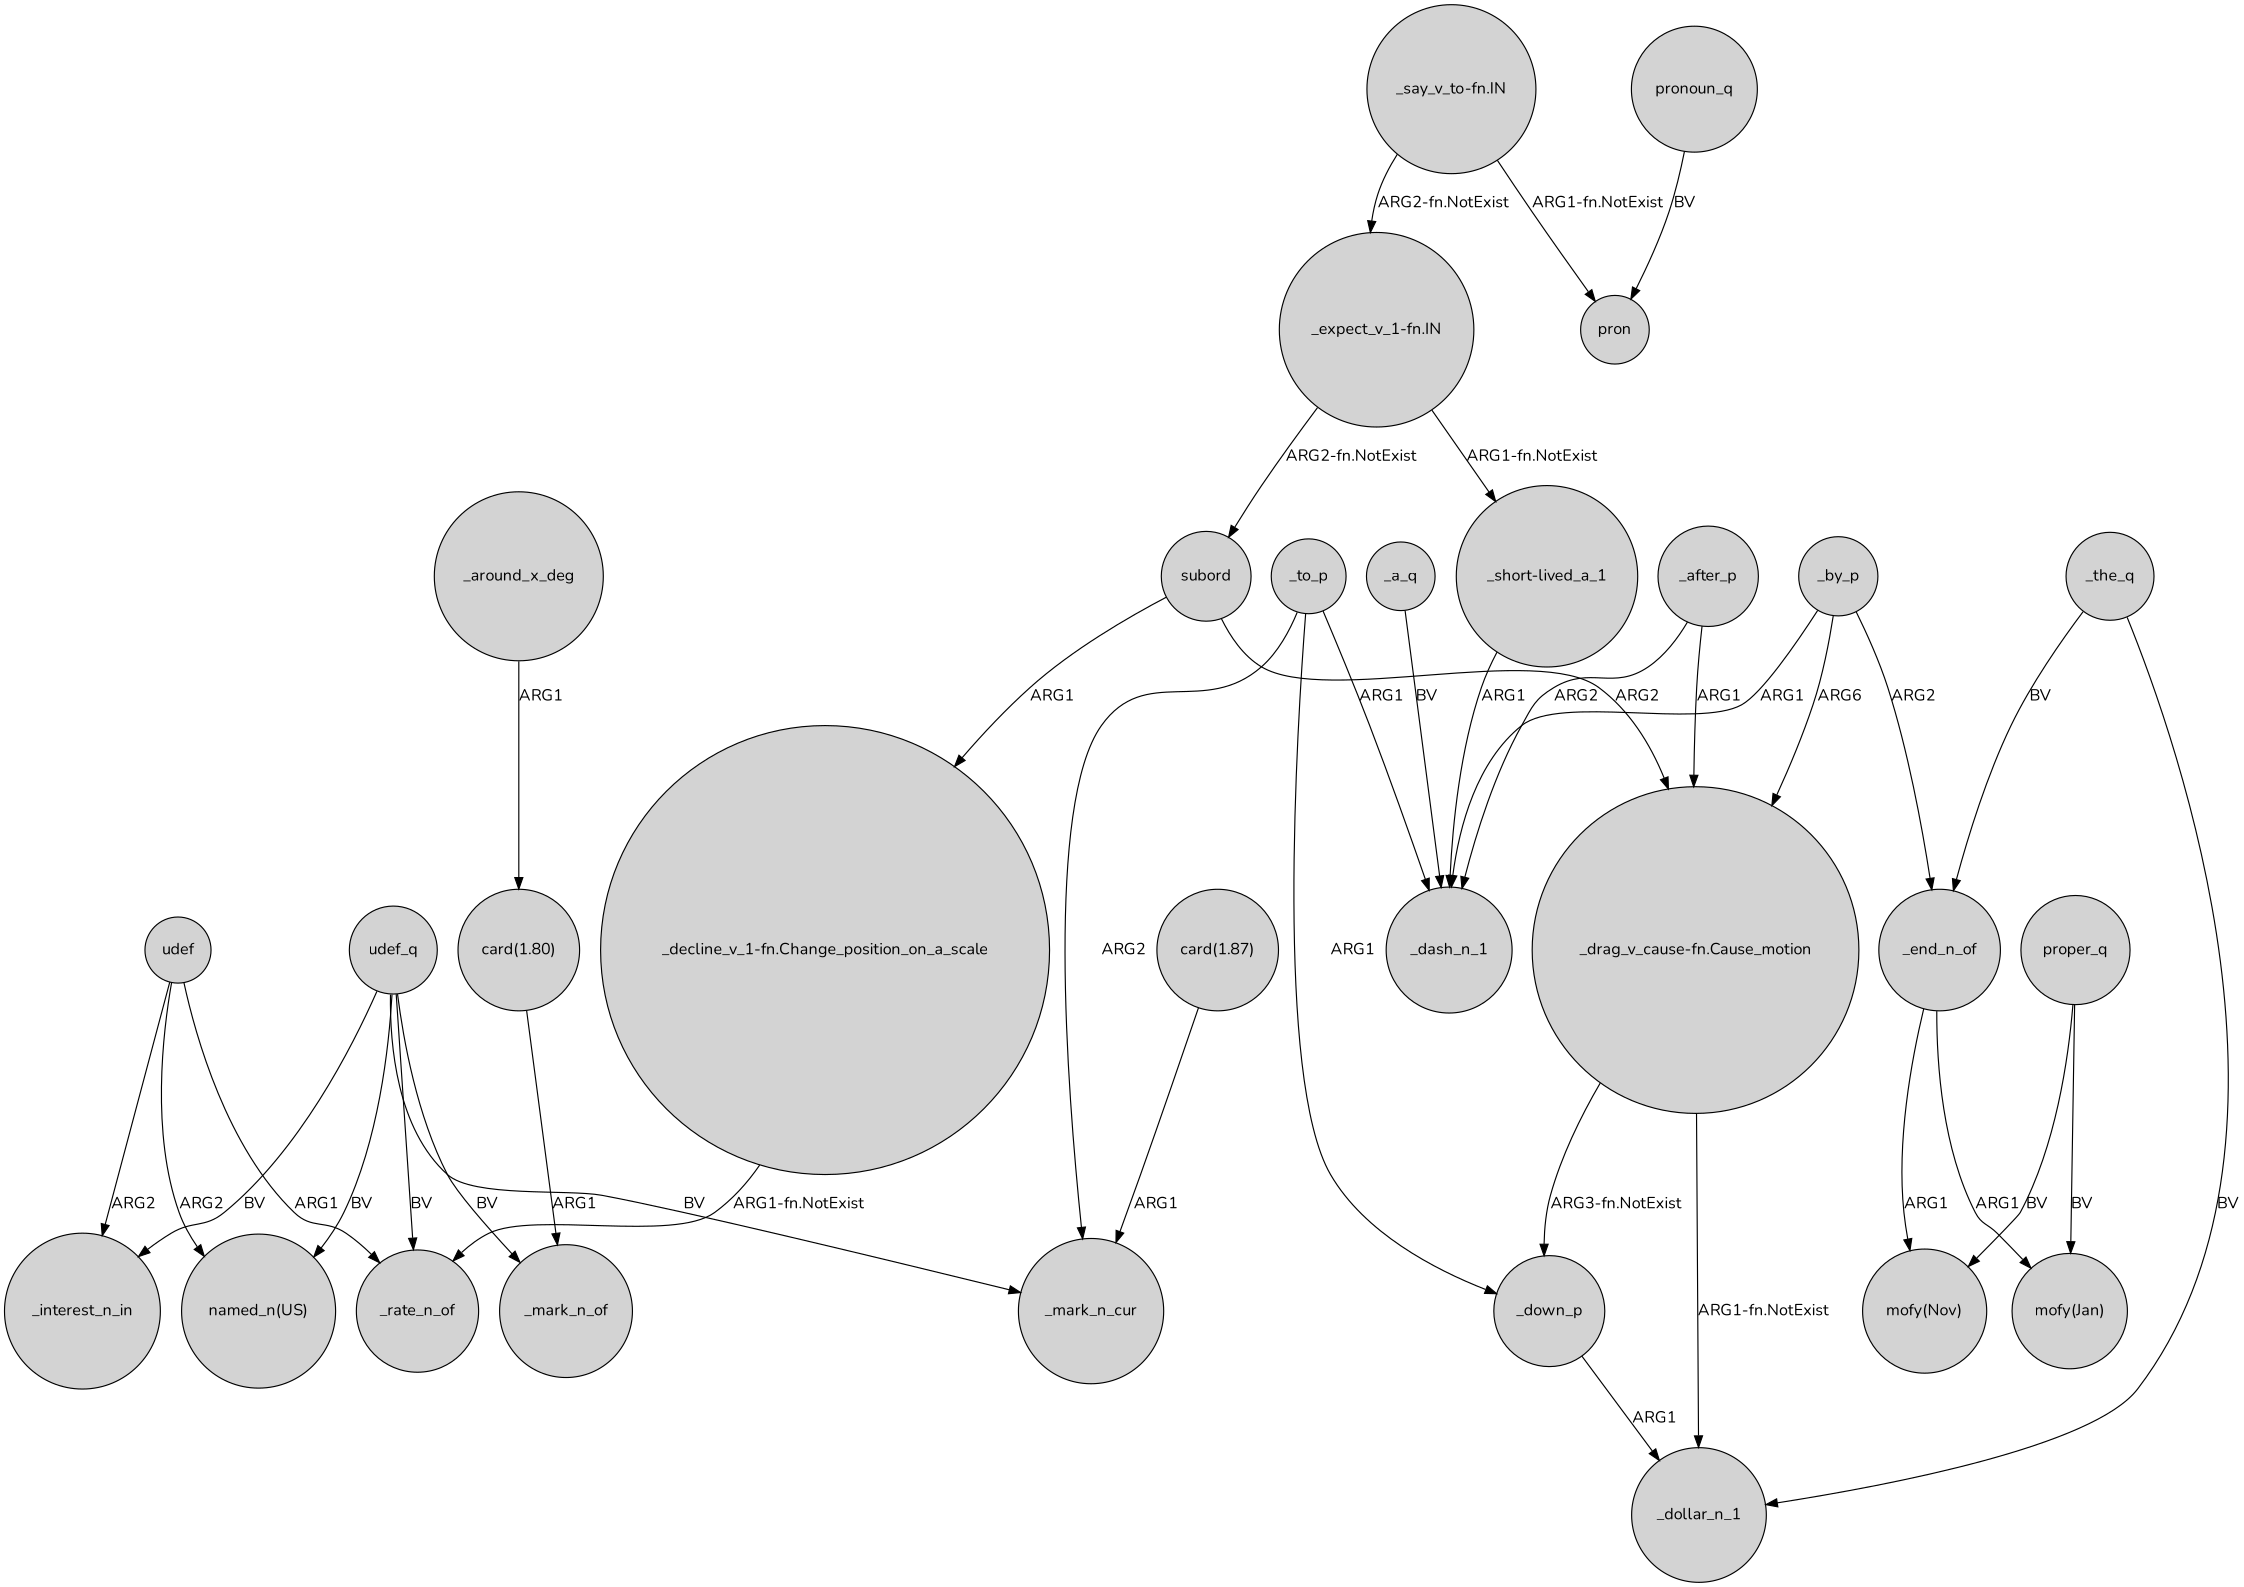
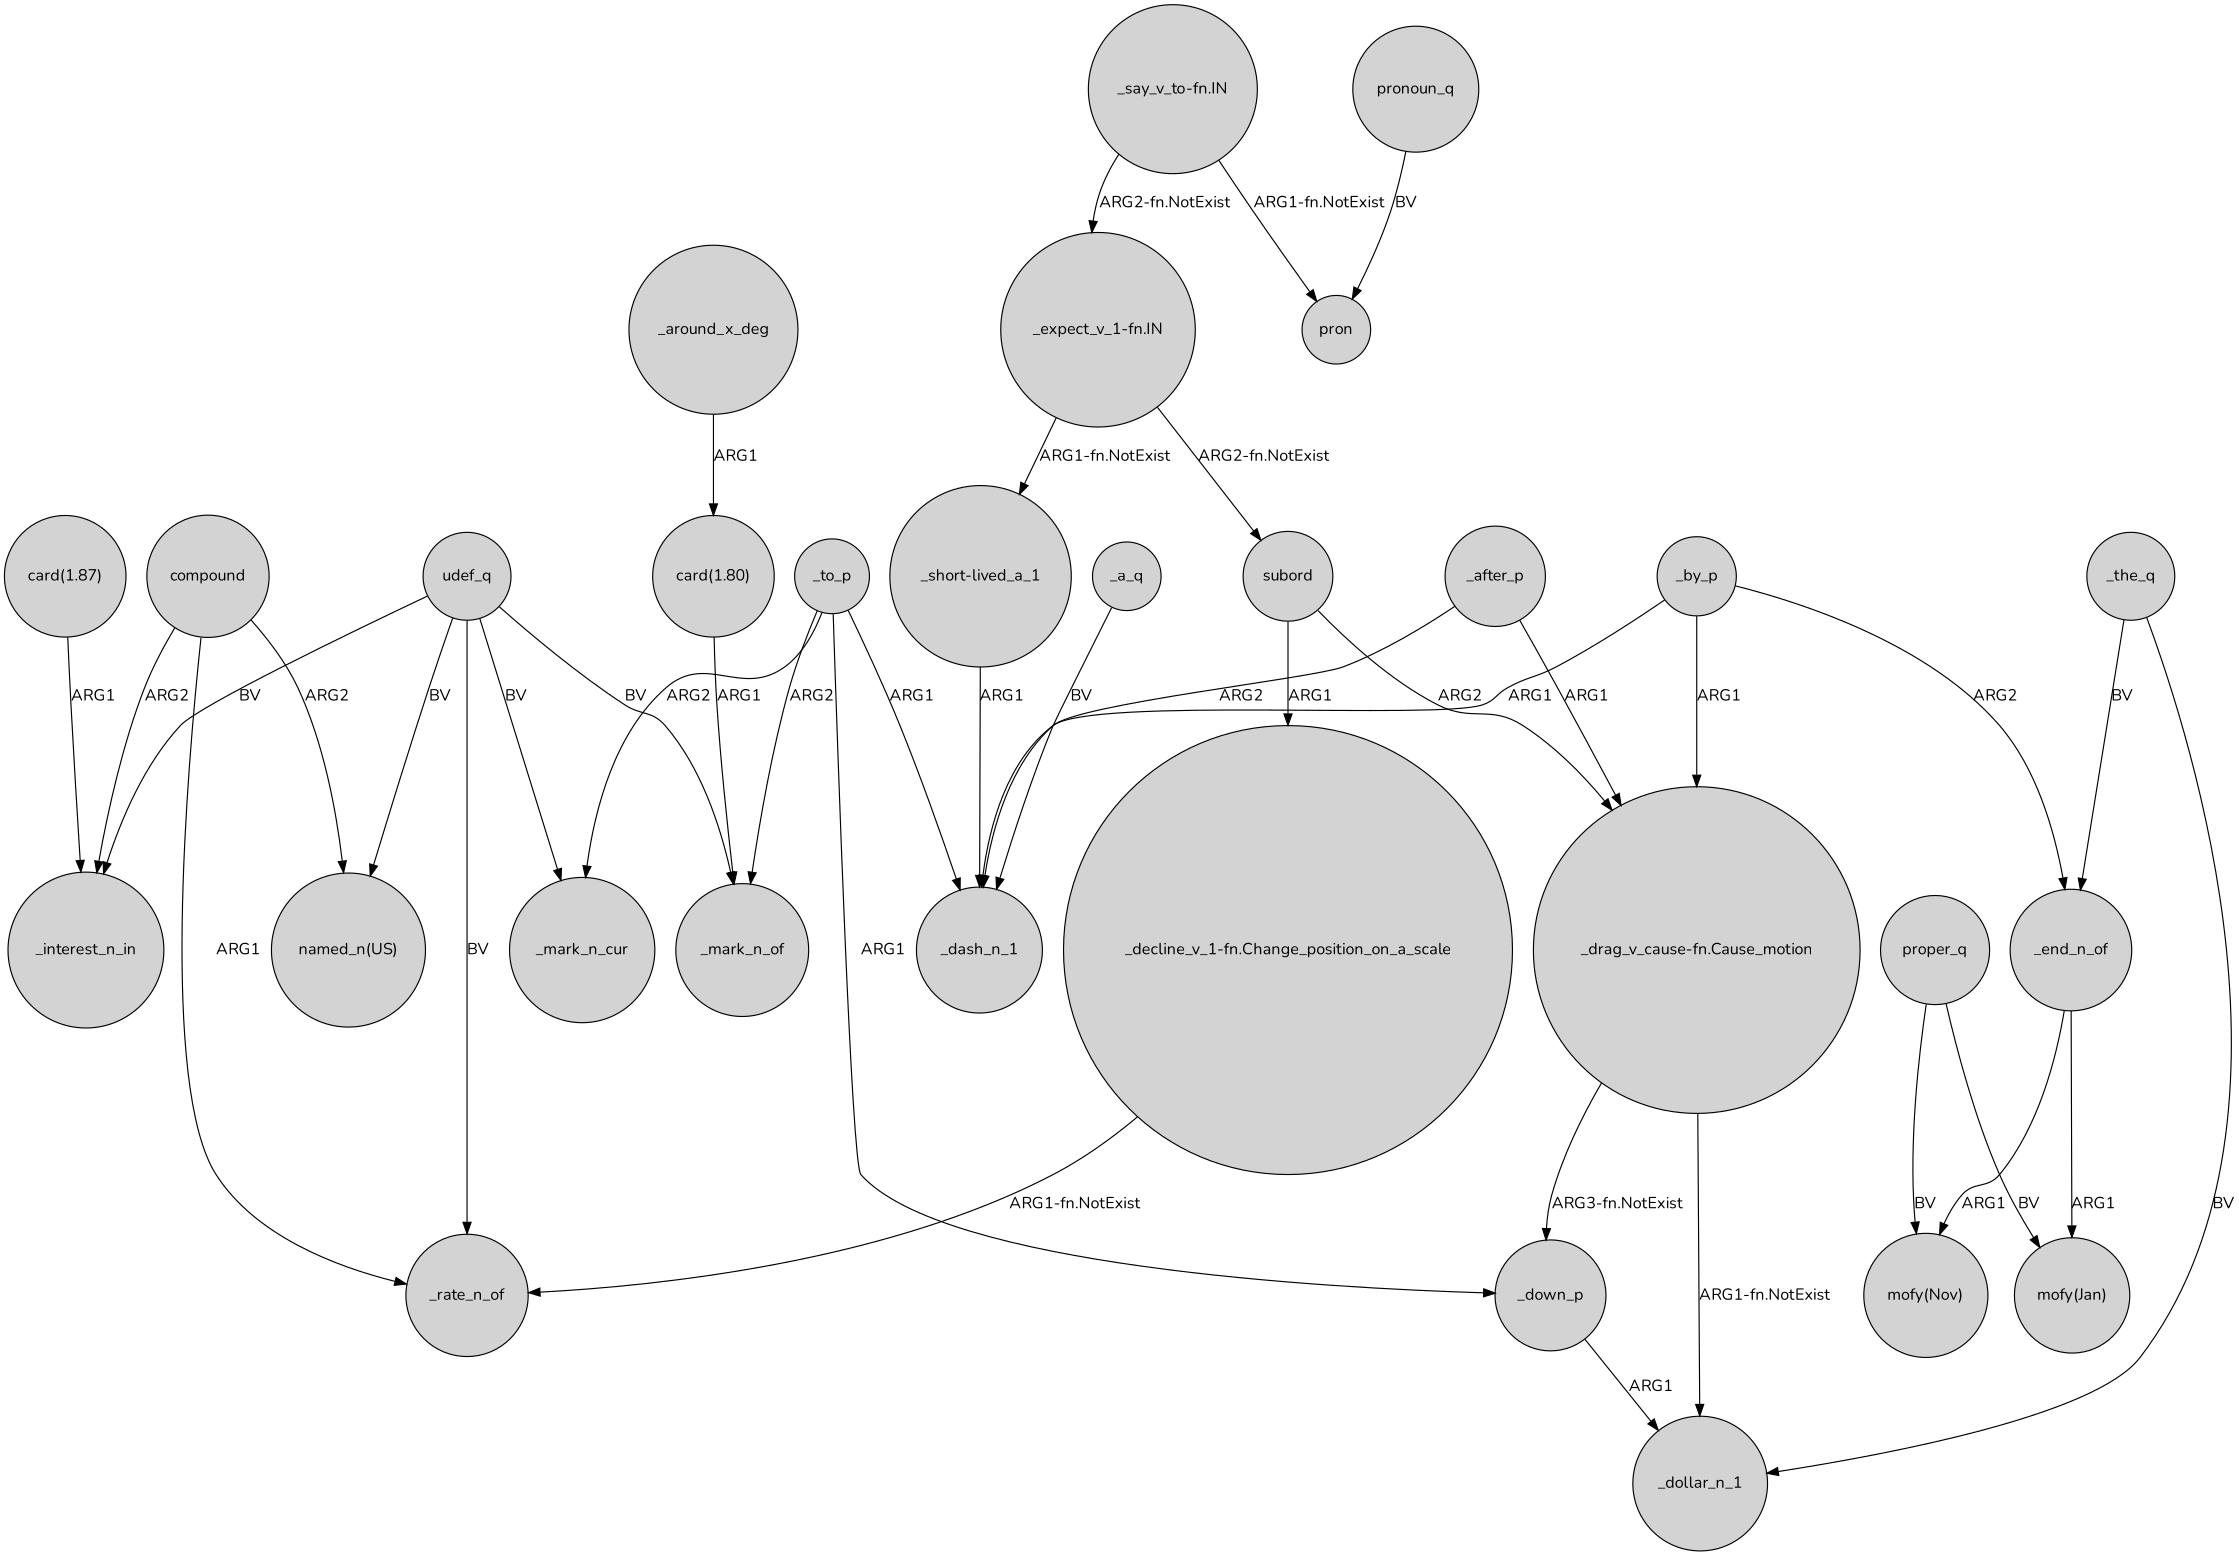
(1840, 696) -> (1719, 696)
none -> (776, 739)
(178, 950) -> (208, 576)
(1160, 1120) -> (73, 749)
